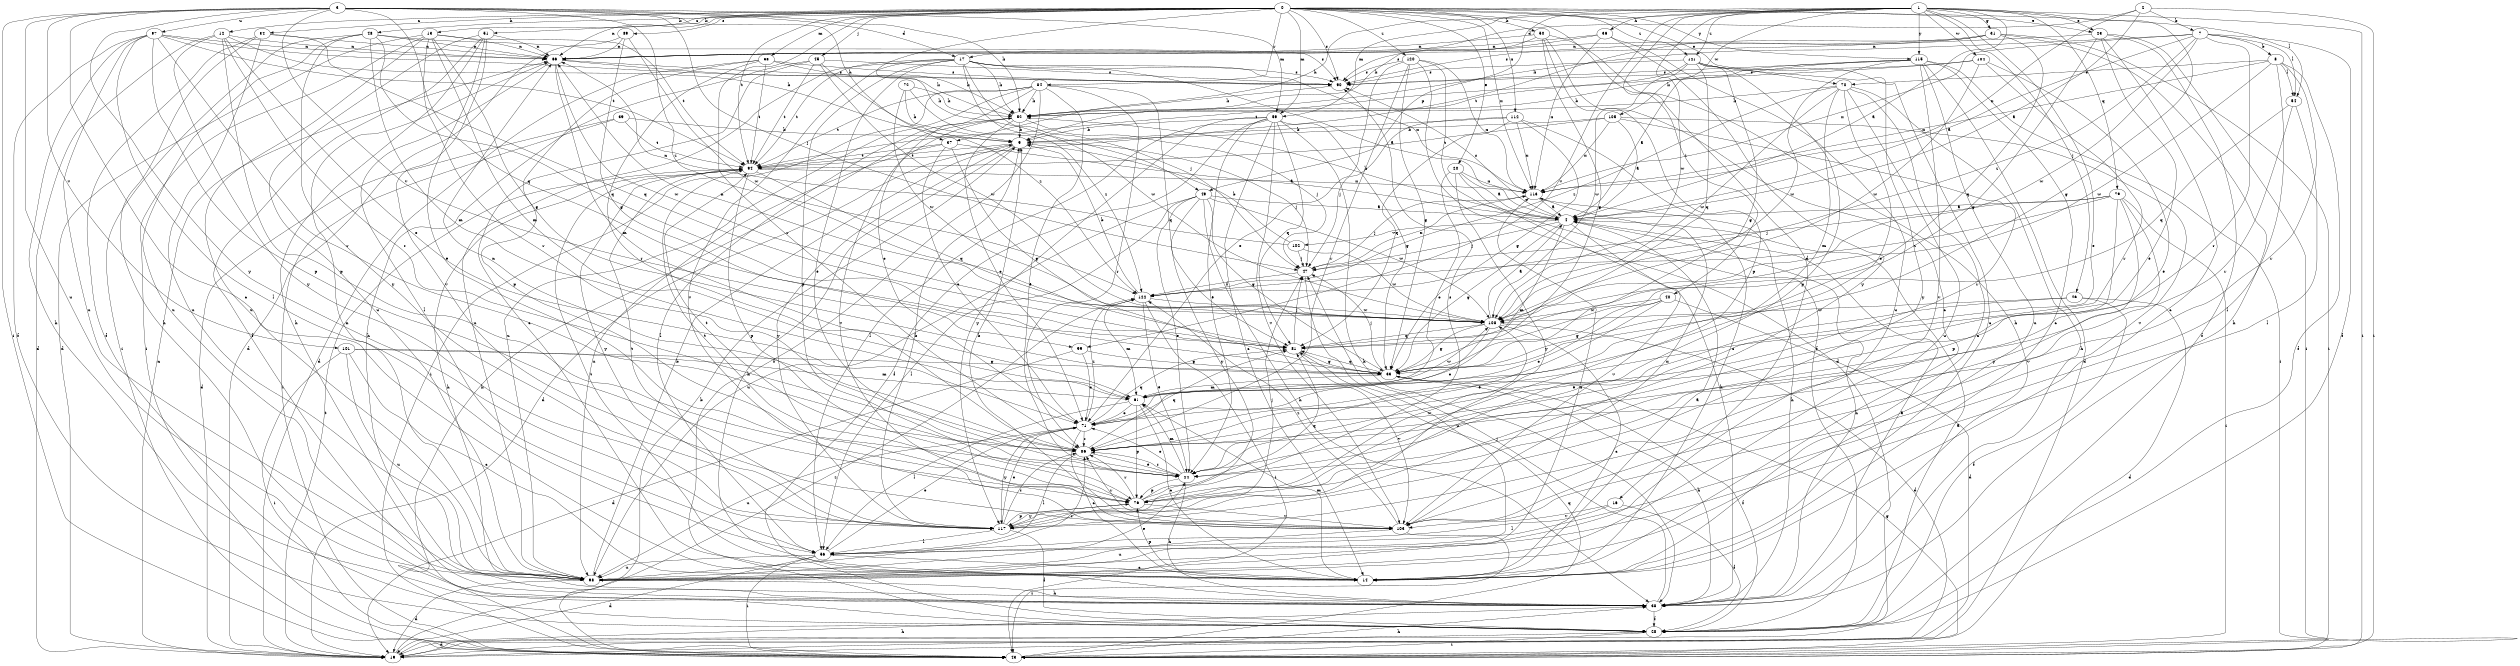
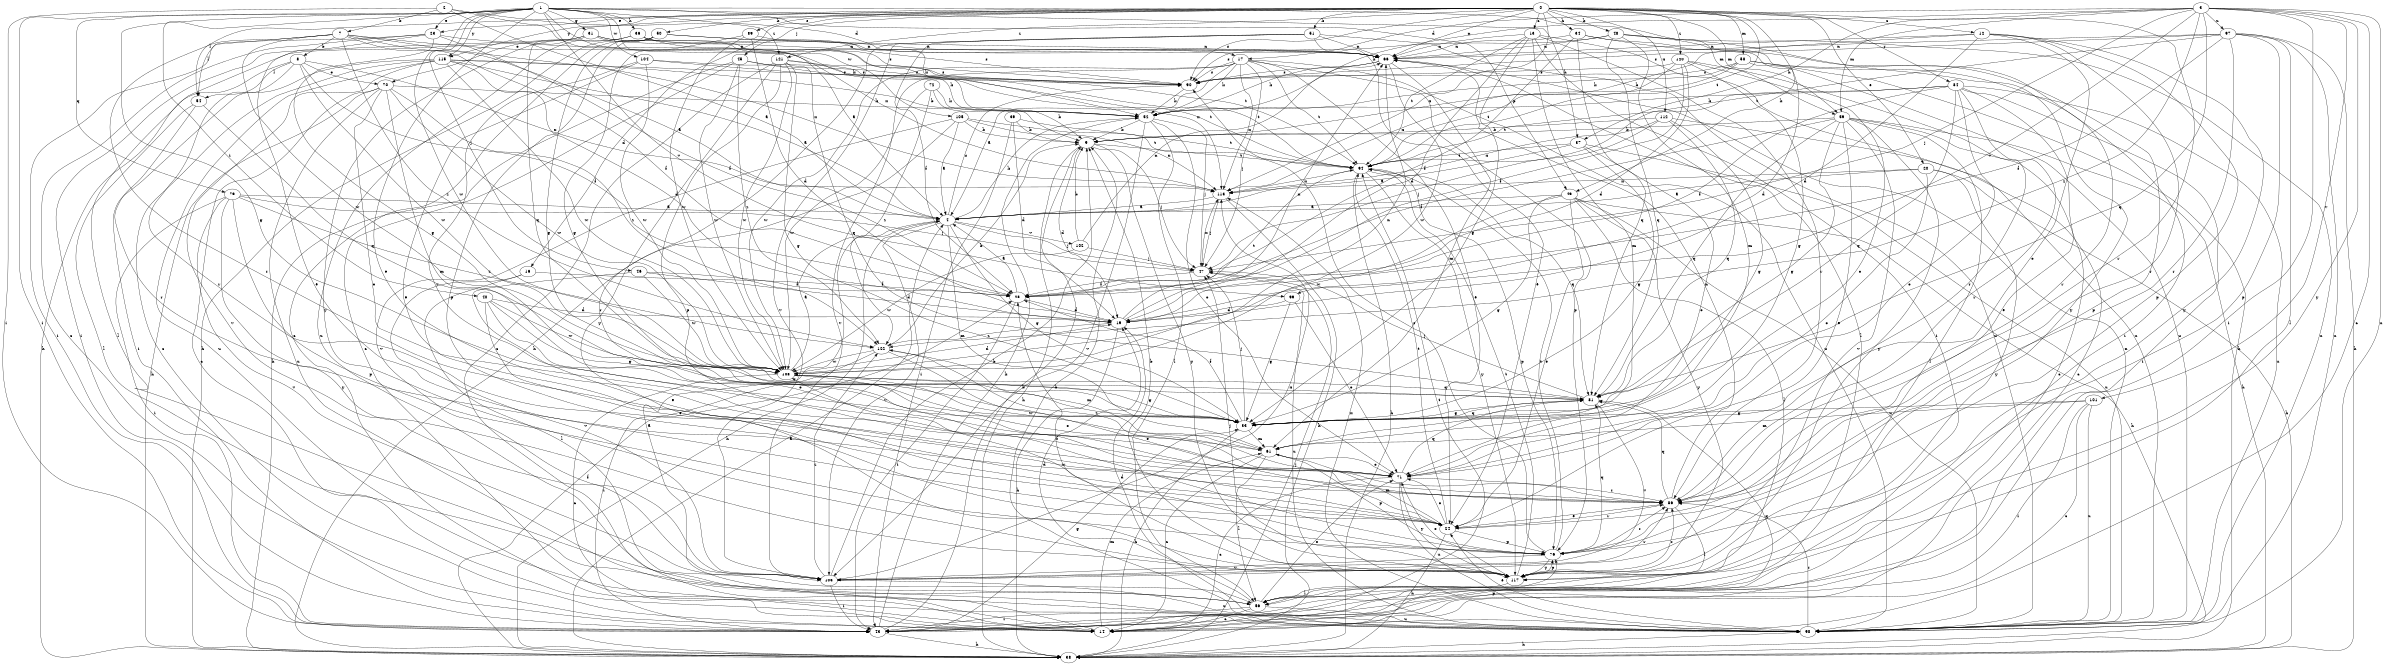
(1222, 283) -> (1106, 281)
